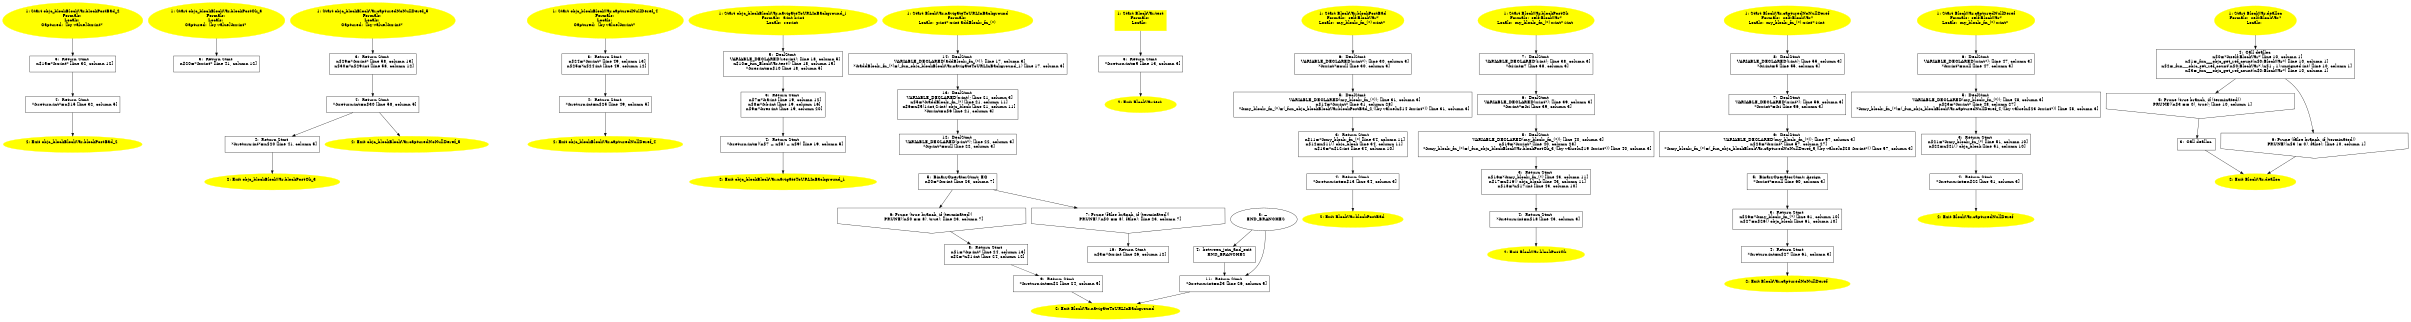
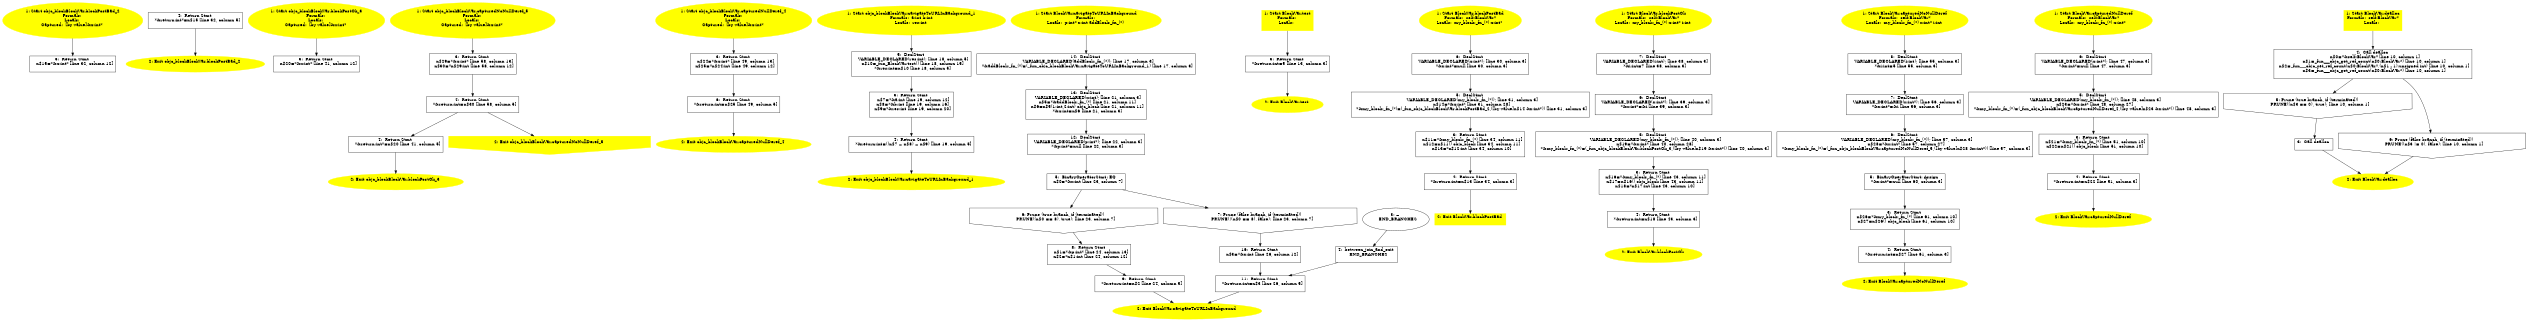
(2255, 21) -> (2373, 21)
(73, 83) -> none
(605, 105) -> (734, 105)
(407, 144) -> (550, 144)
(1353, 219) -> (1470, 219)
(1263, 255) -> (1260, 268)
